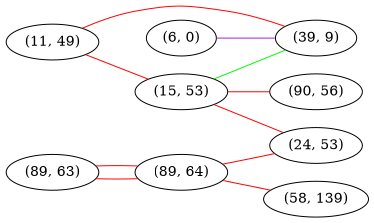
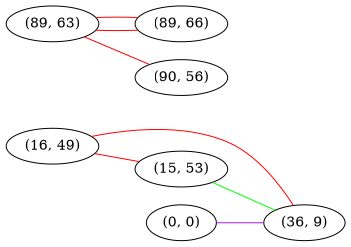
(181, 38) -> (181, 223)
(316, 38) -> (304, 223)
(53, 42) -> (53, 146)
(249, 92) -> (117, 51)
(316, 145) -> none
(181, 172) -> (181, 24)
(316, 199) -> none
